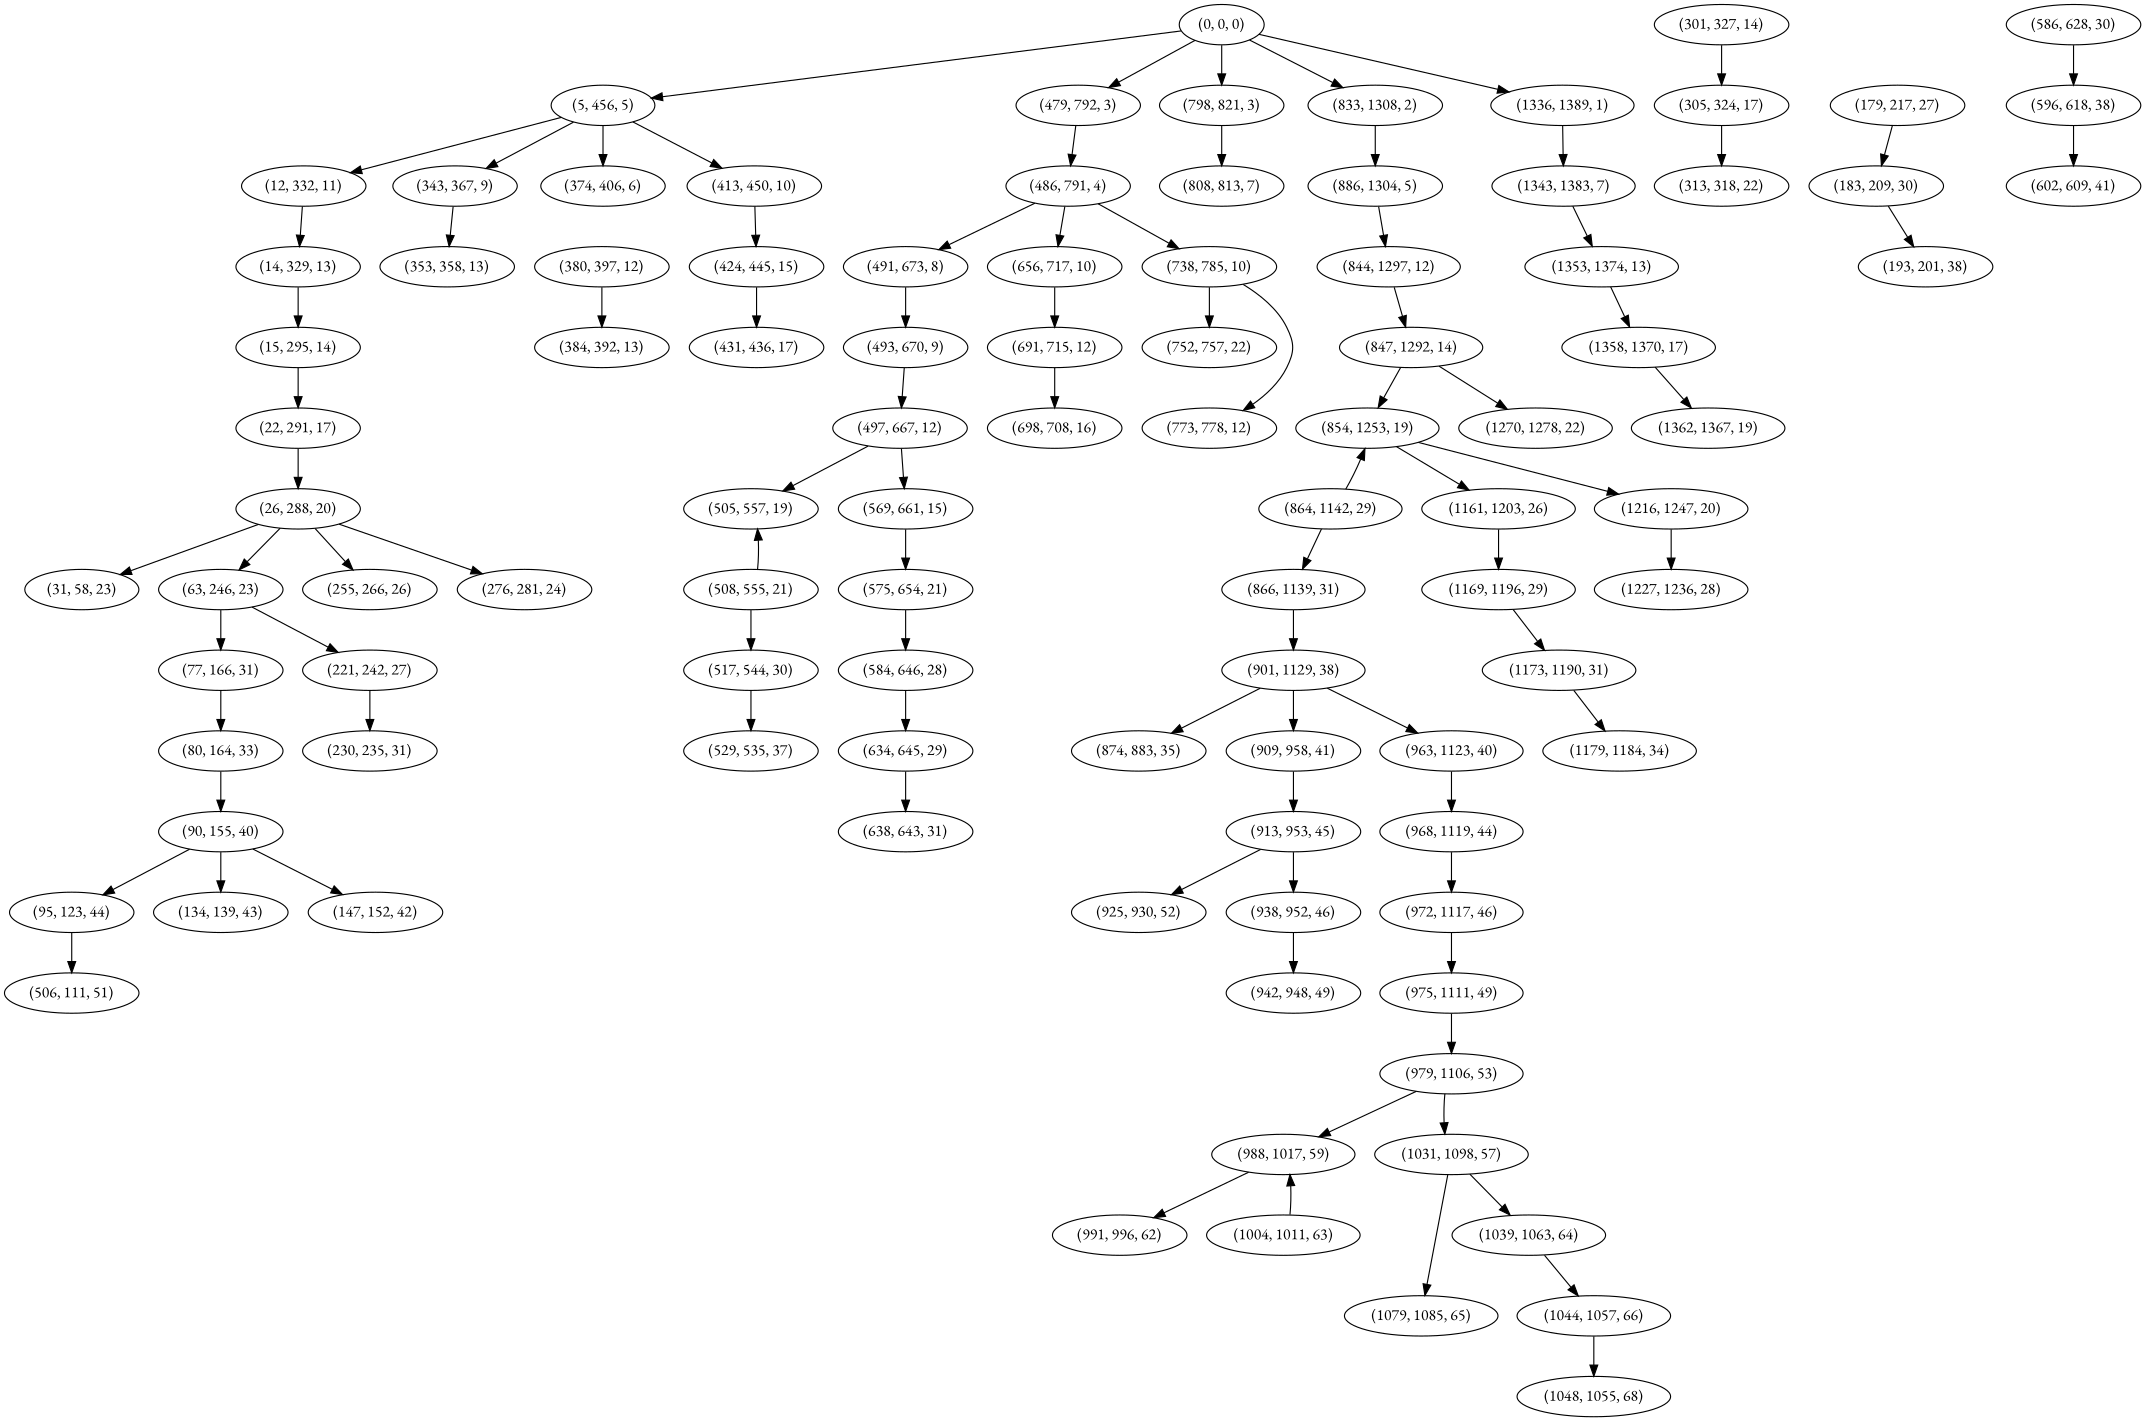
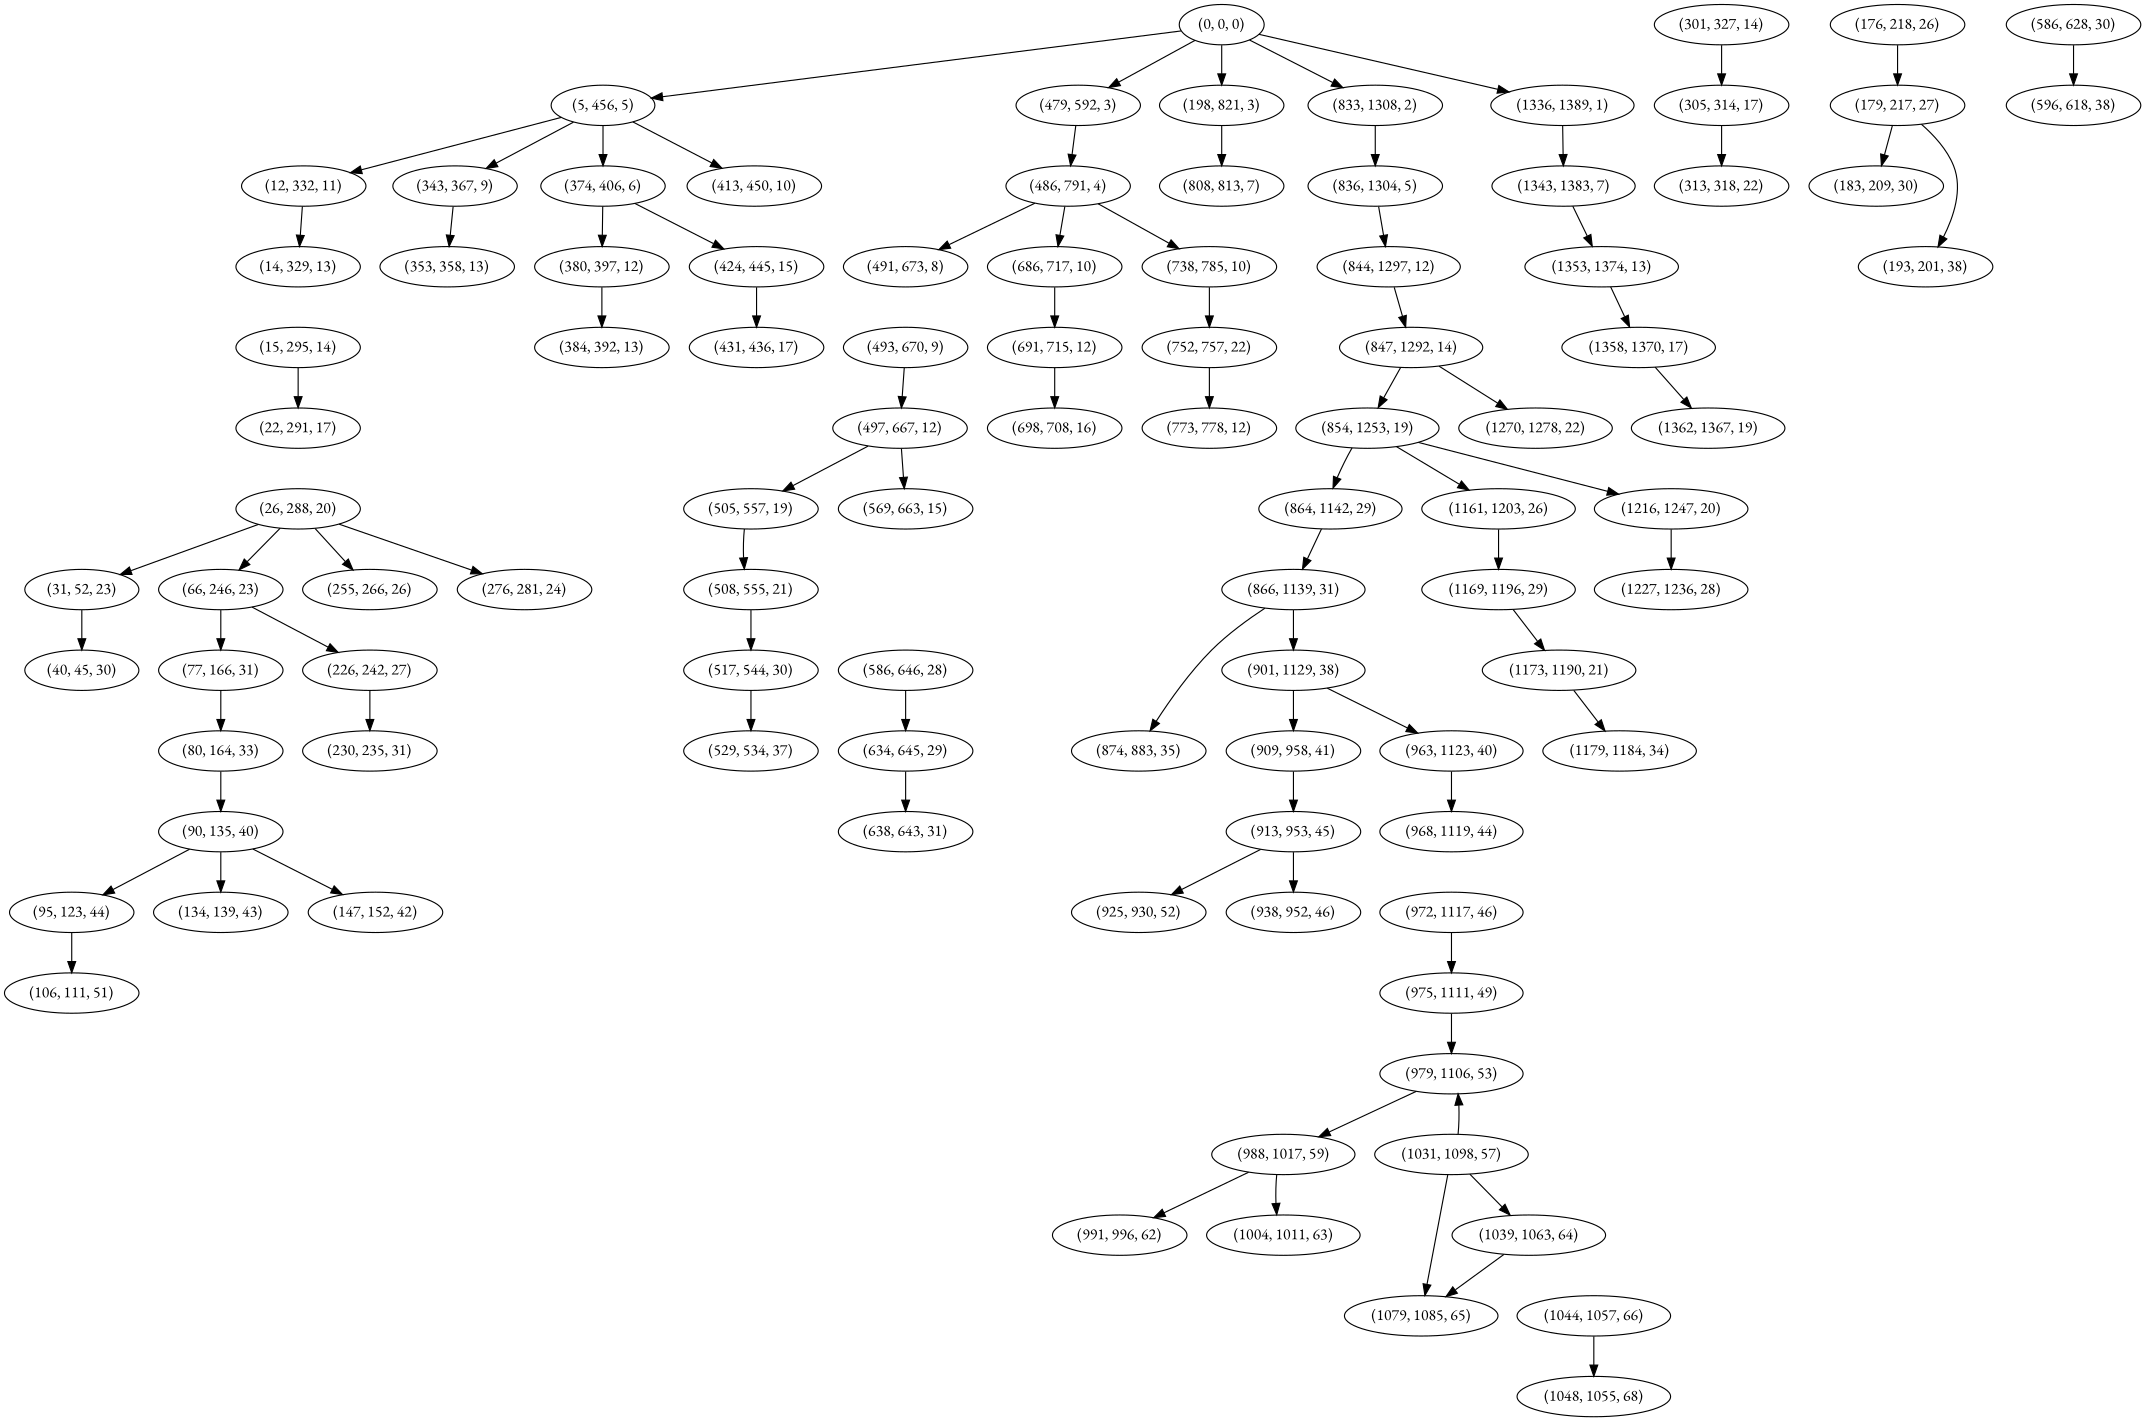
none -> (1898, 25)
(1078, 105) -> (1078, 105)
(1222, 105) -> (1222, 105)
(1722, 105) -> (1722, 105)
(1375, 186) -> (1375, 186)
(2074, 186) -> none
none -> (603, 221)
(755, 221) -> (674, 224)
(1898, 222) -> (1956, 176)
(1055, 267) -> (1055, 267)
(298, 302) -> none
(906, 302) -> none
(1292, 342) -> (1209, 382)
(298, 463) -> none
(1354, 474) -> (1344, 463)
(906, 509) -> (906, 509)
(758, 555) -> (743, 543)
(82, 590) -> (82, 590)
(221, 590) -> (221, 590)
(906, 590) -> none
none -> (82, 670)
(370, 670) -> (370, 670)
(906, 670) -> (906, 670)
(1559, 670) -> (1559, 670)
(1221, 708) -> (1204, 658)
(751, 751) -> (751, 751)
(221, 832) -> (221, 832)
(1451, 867) -> none
(72, 993) -> (72, 993)
(1293, 993) -> none
(1444, 1108) -> (1459, 1120)
(1291, 1200) -> (1276, 1189)
(1558, 1271) -> (1480, 1272)
